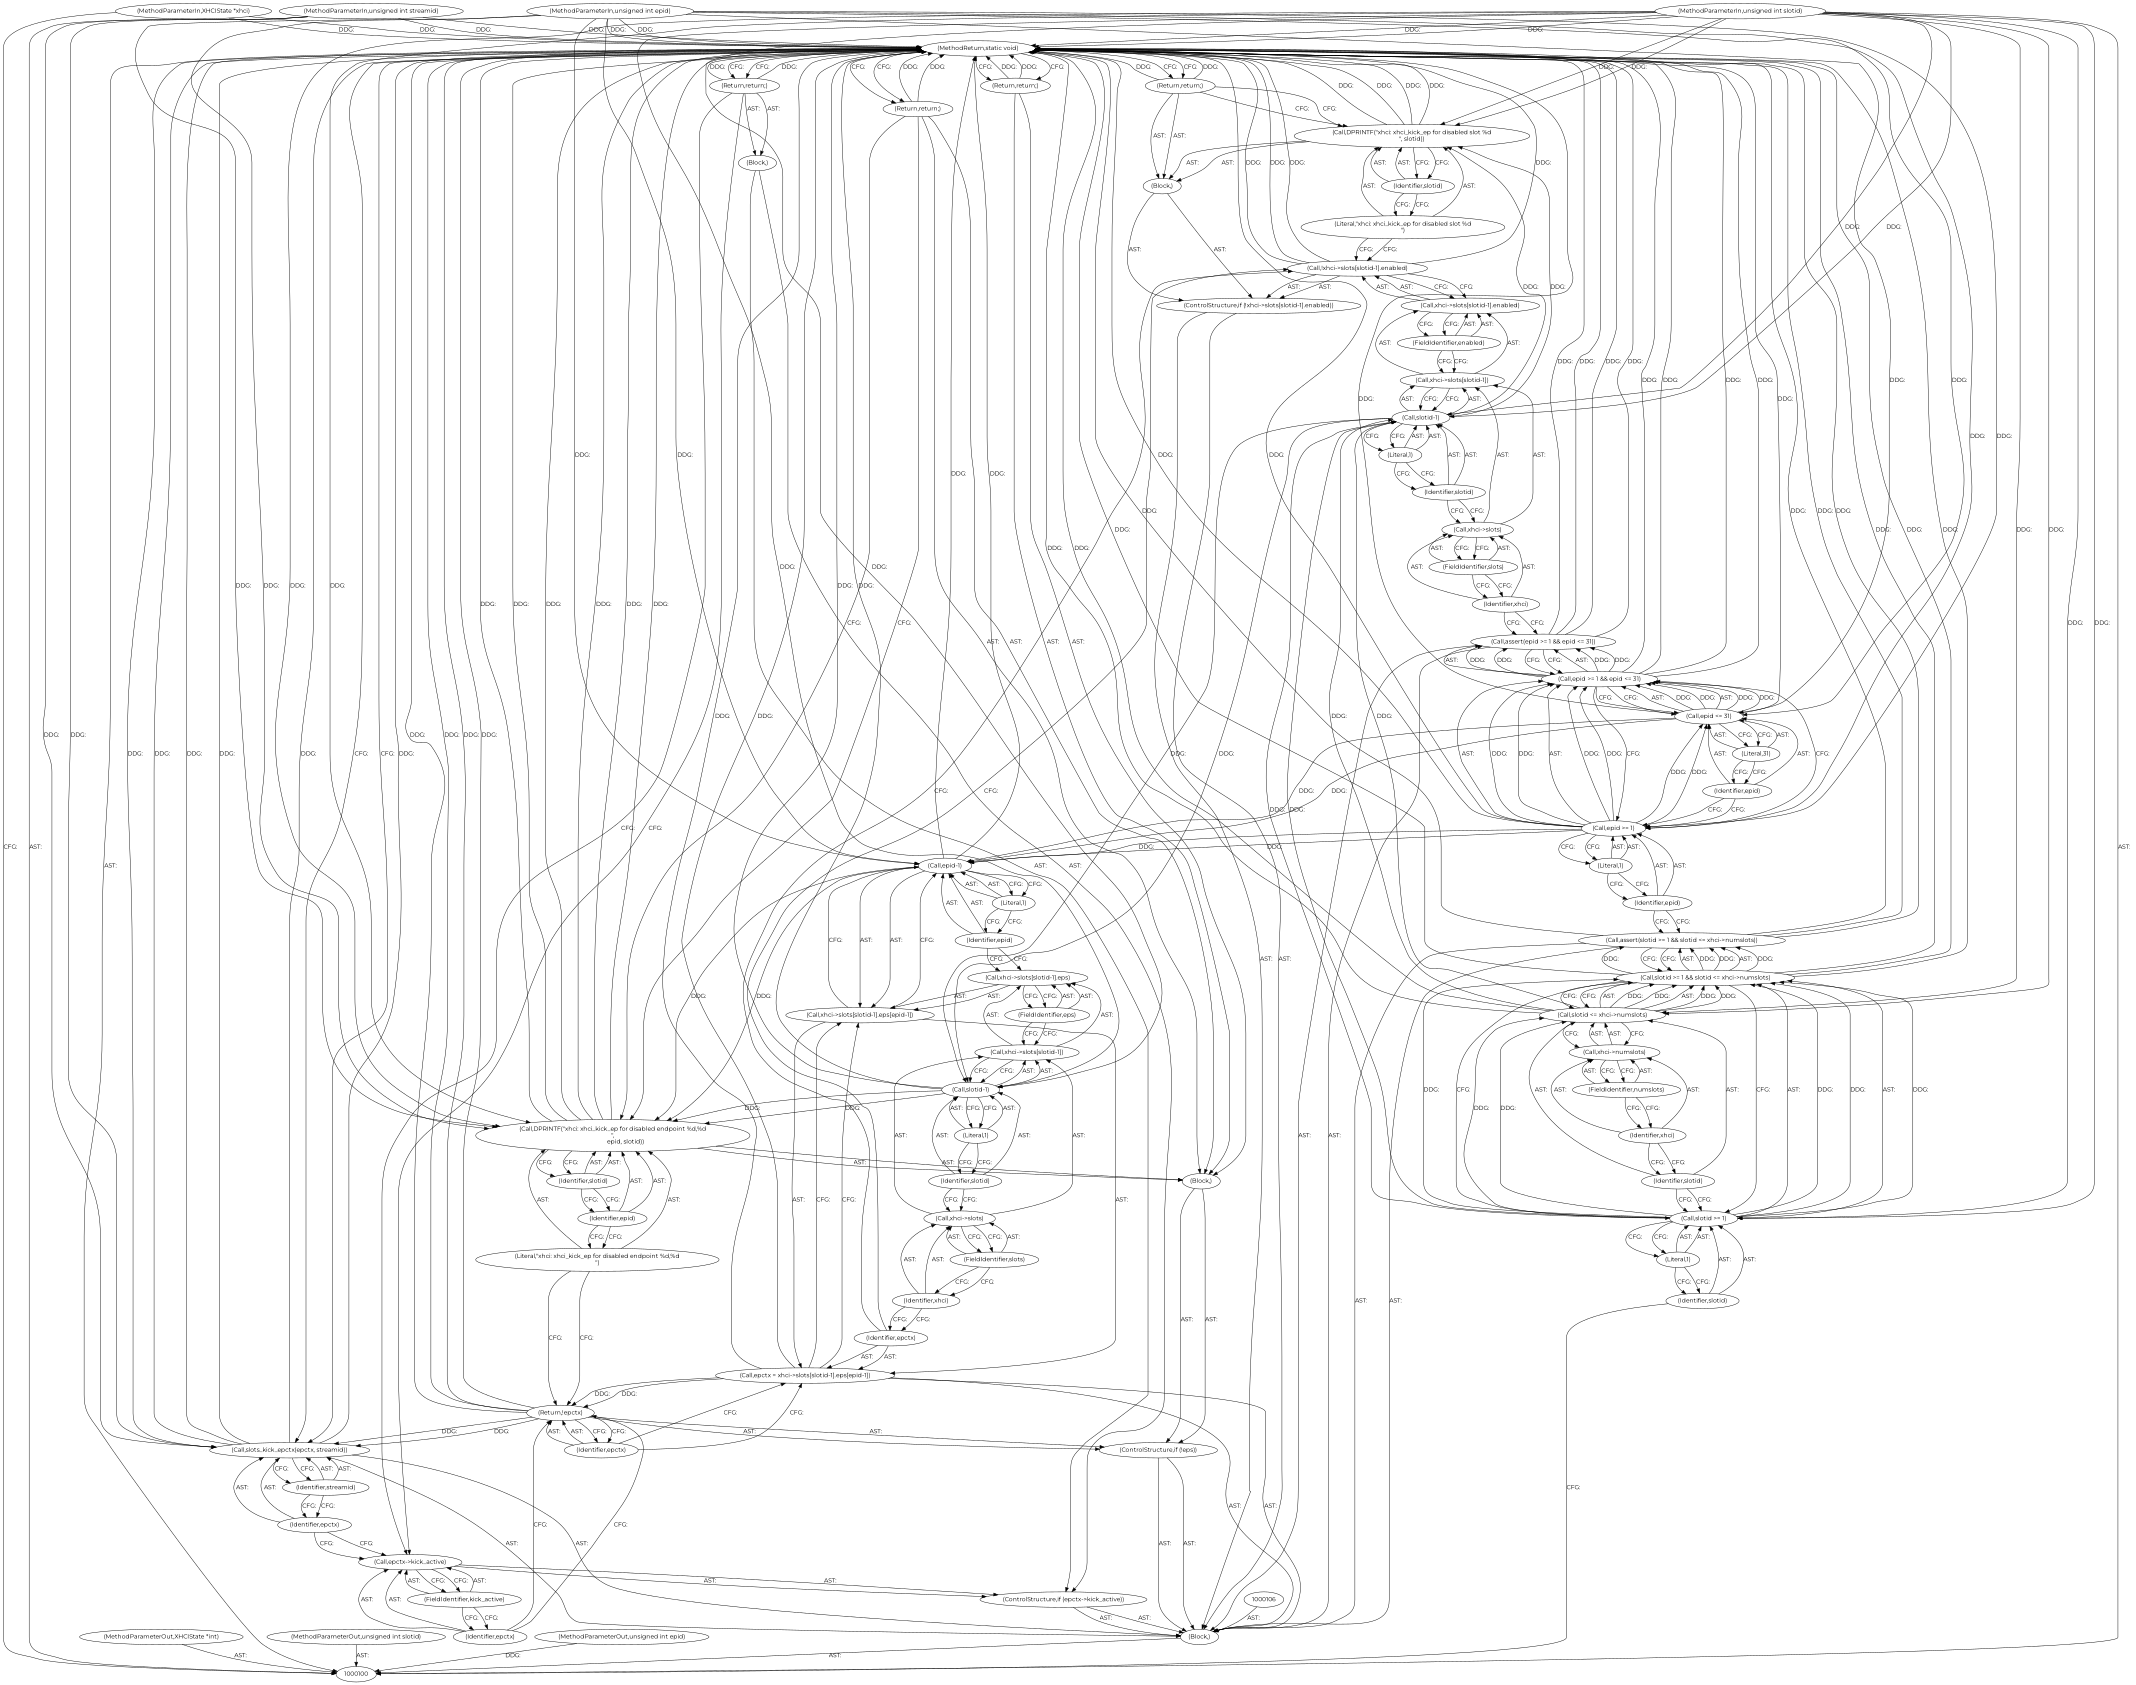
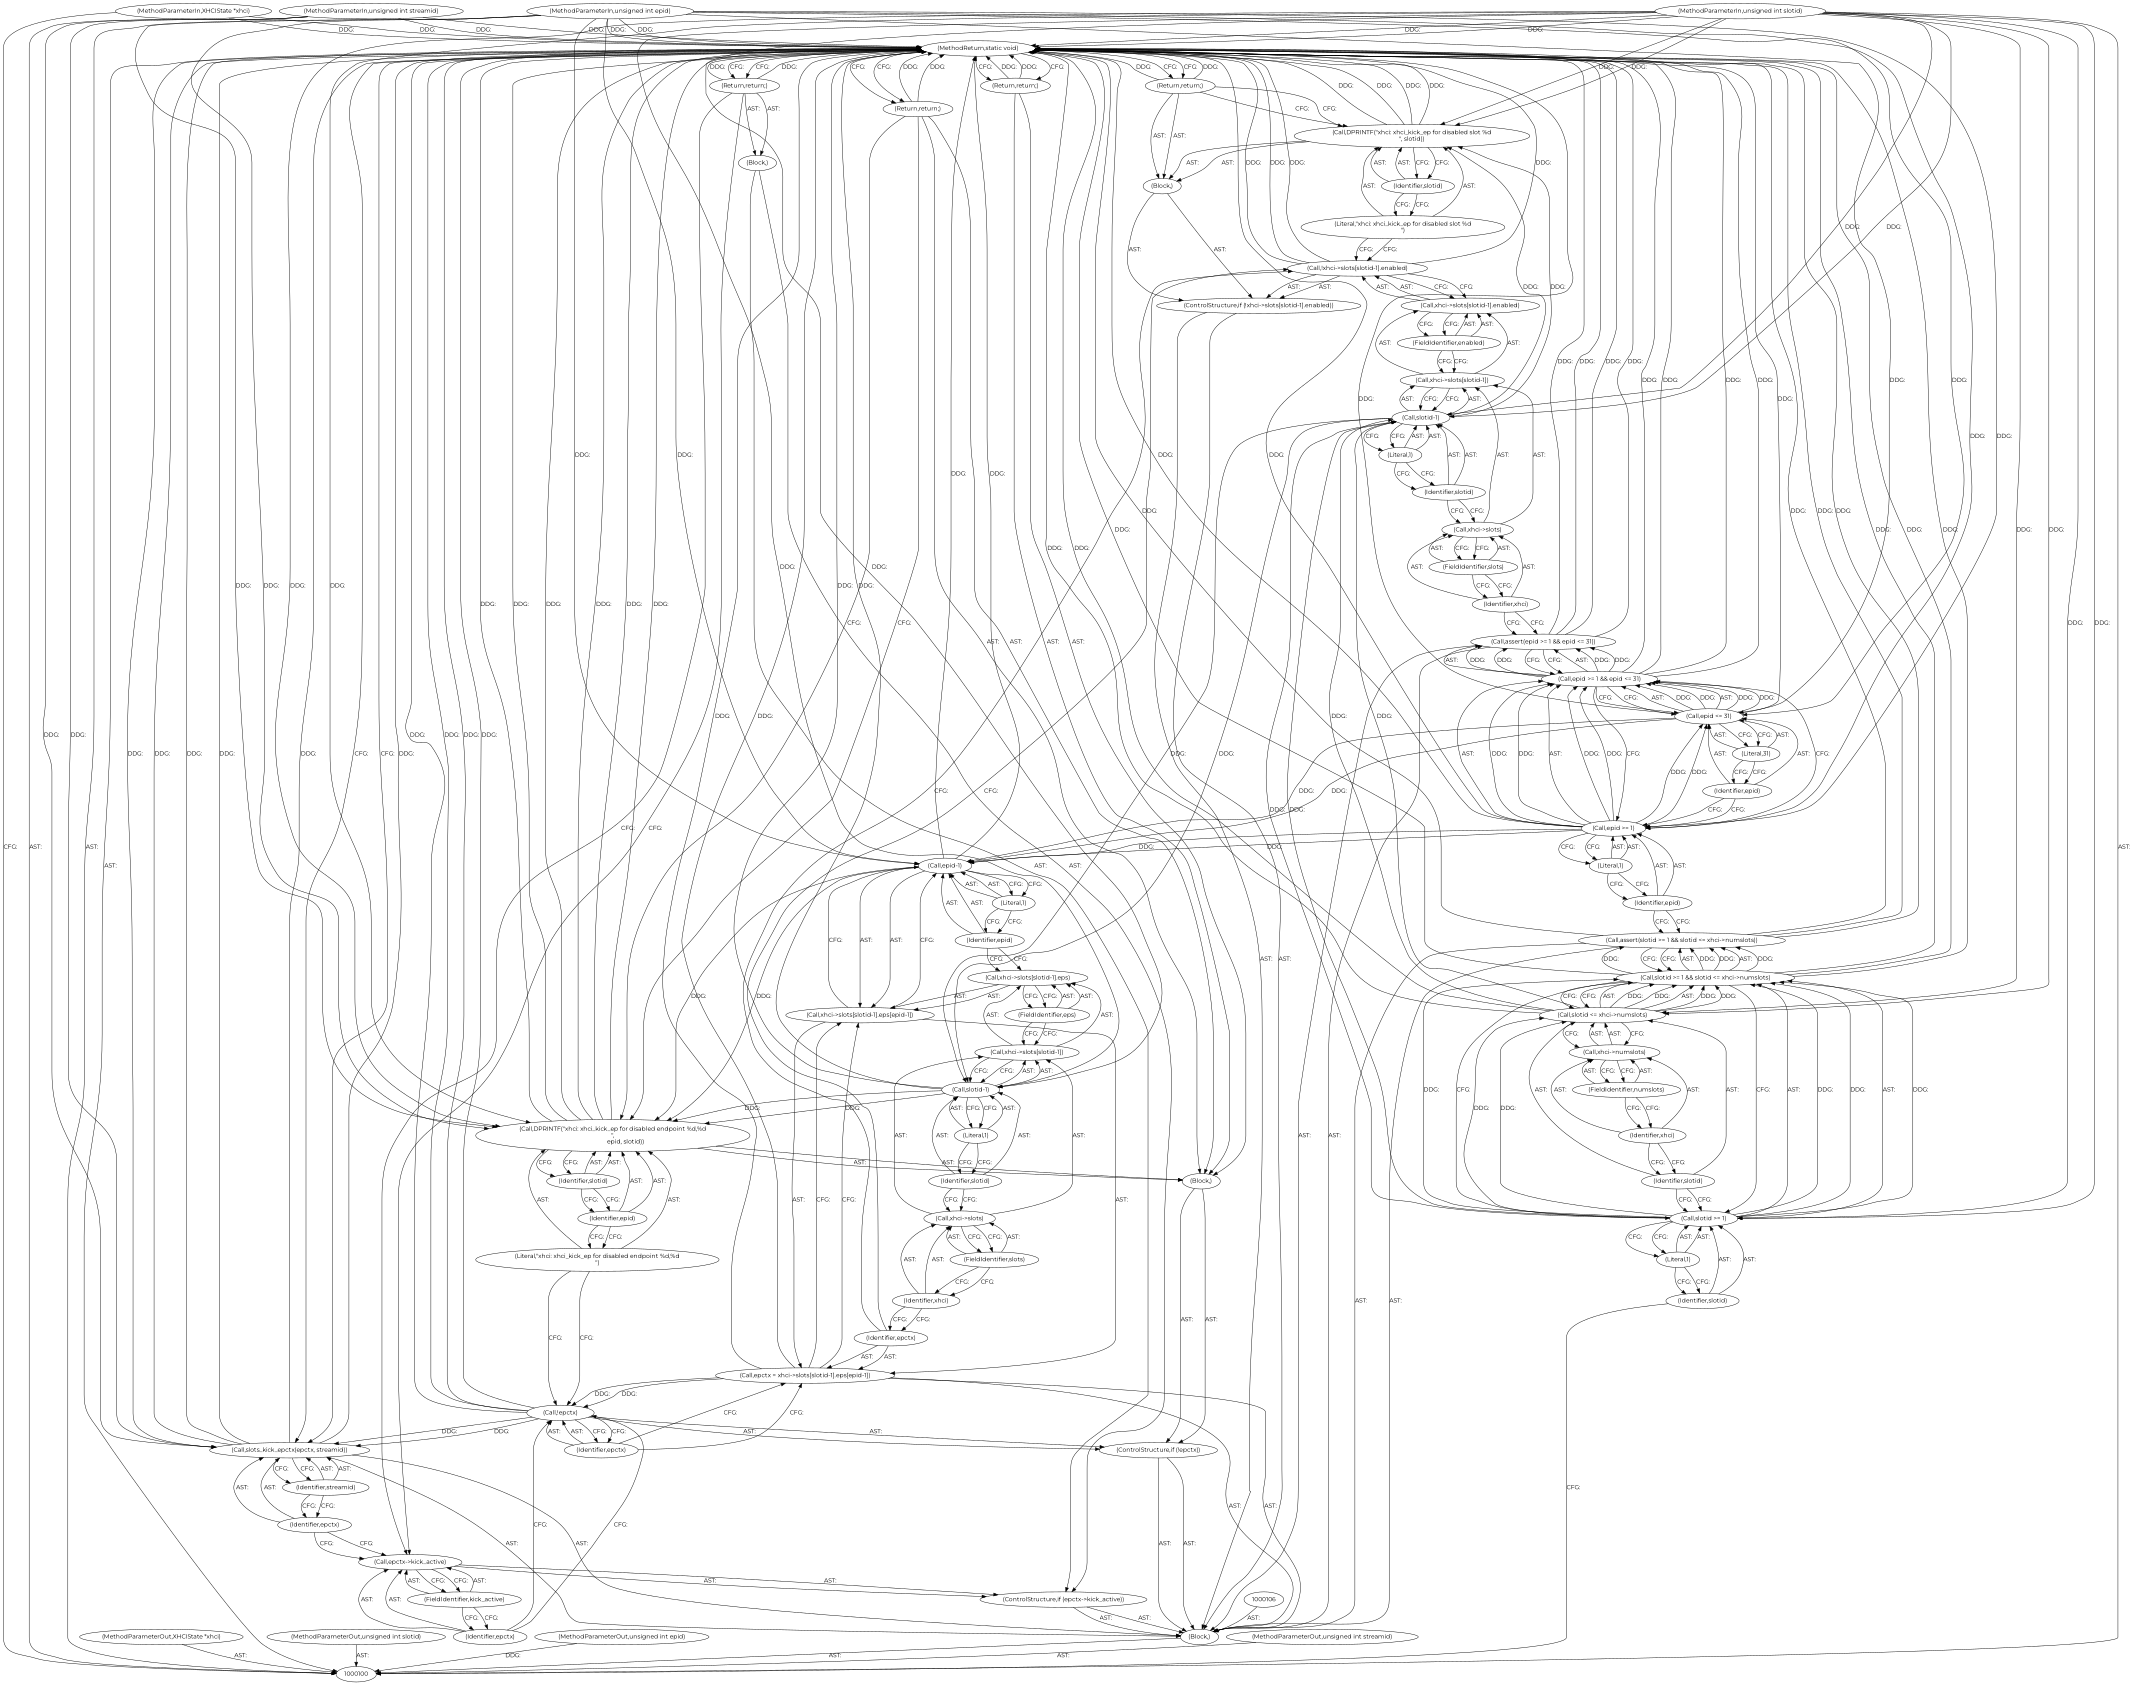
none -> (93, 750)
(560, 1413) -> (560, 1413)
(1158, 1450) -> (1158, 1450)
(161, 1637) -> (161, 1637)
none -> (1322, 1637)
